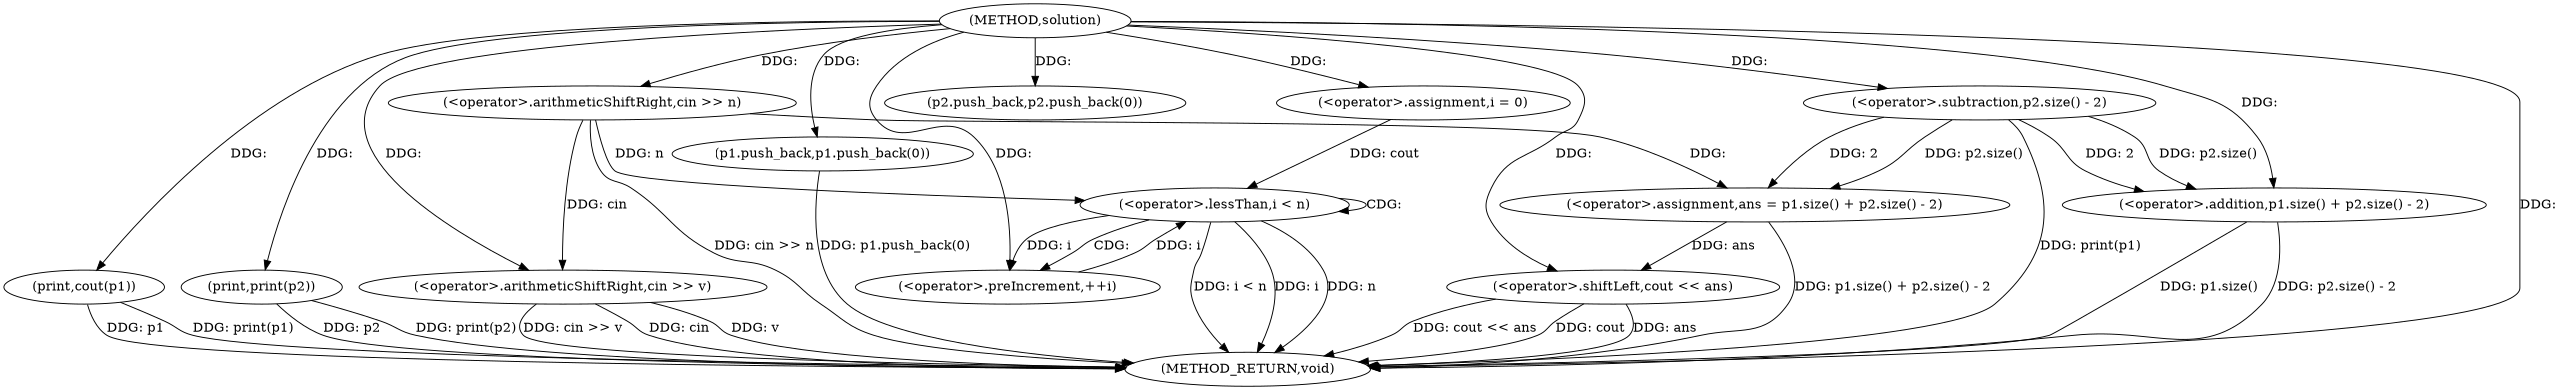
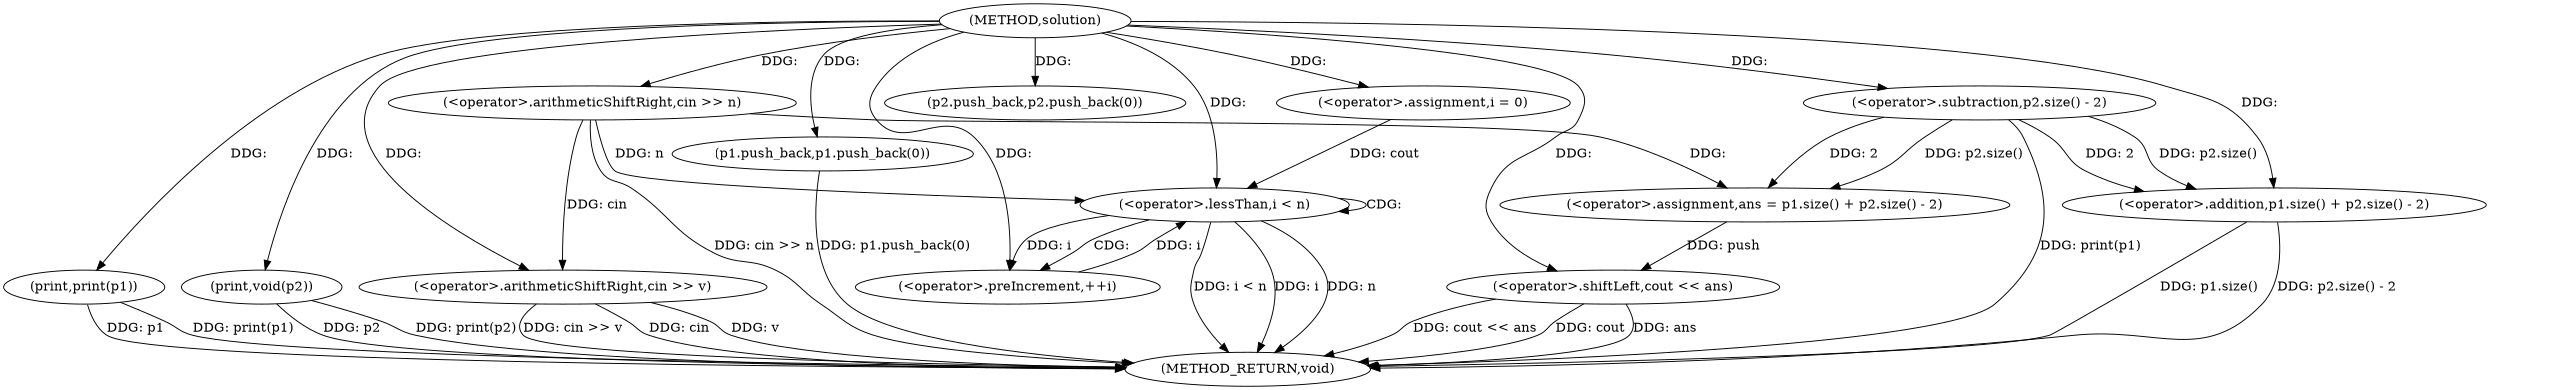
(2492, 88) -> (1190, 82)
(1724, 246) -> (1724, 246)
(84, 287) -> (84, 287)
(262, 287) -> (262, 287)
(1634, 347) -> none
